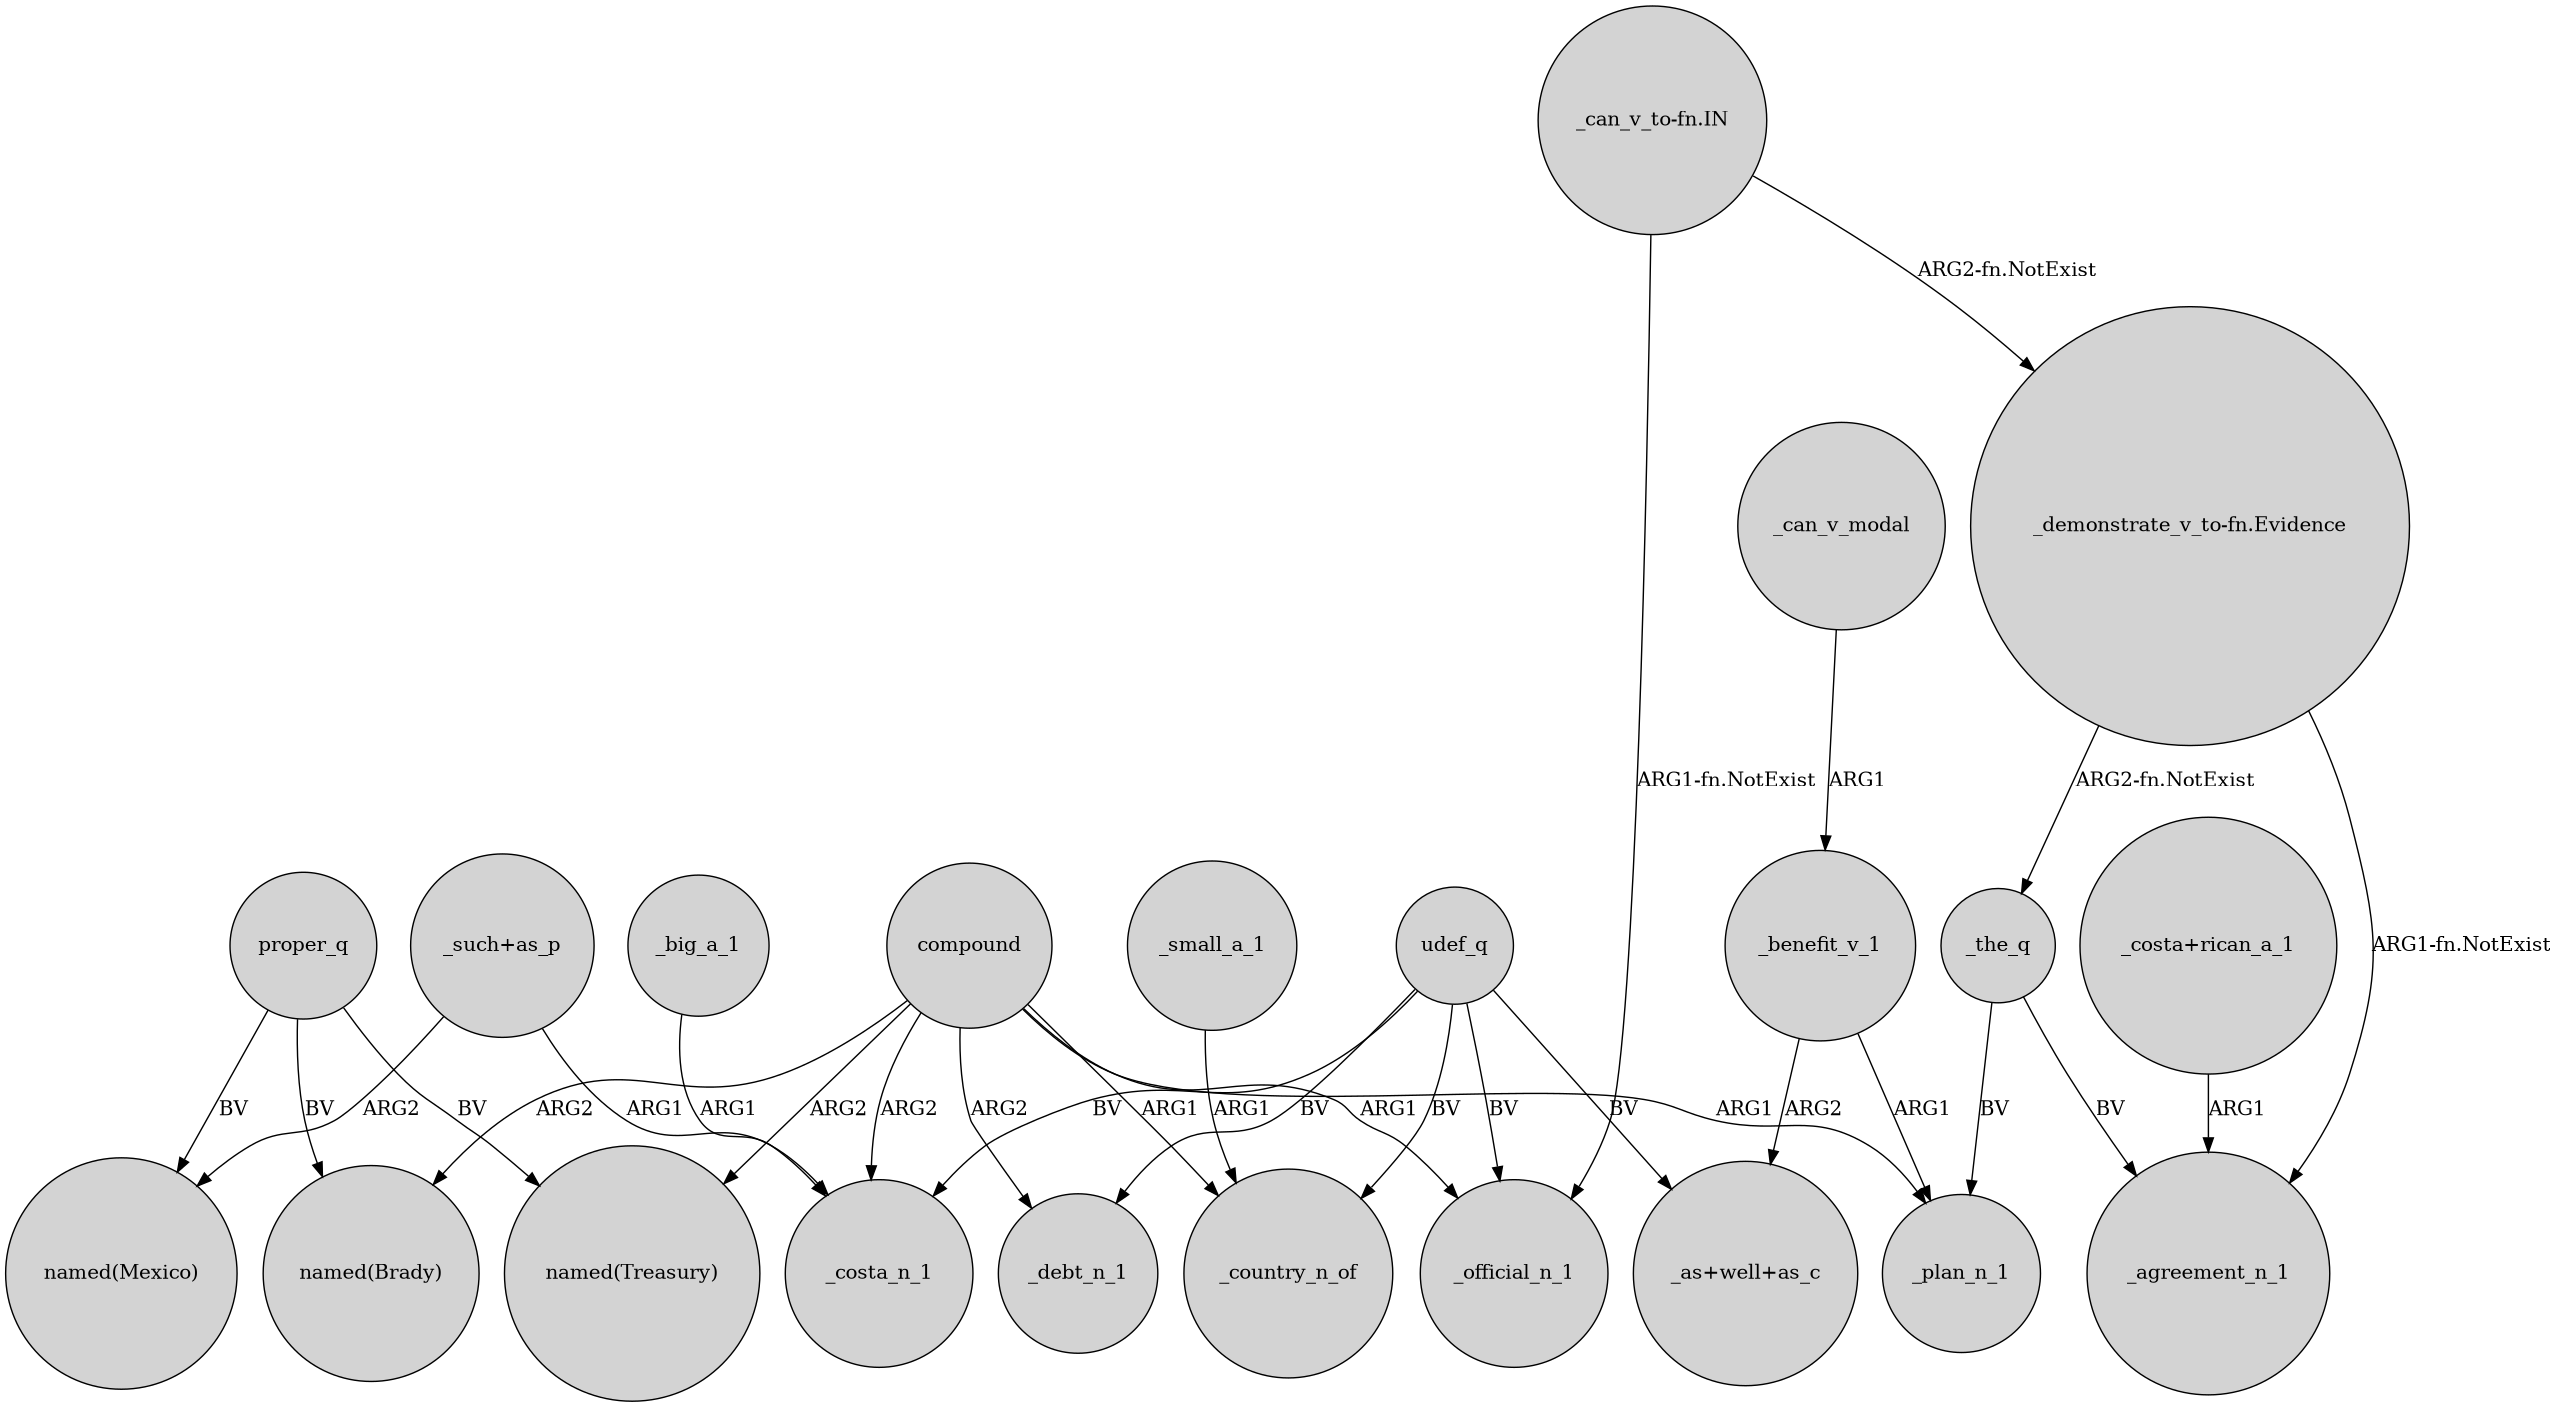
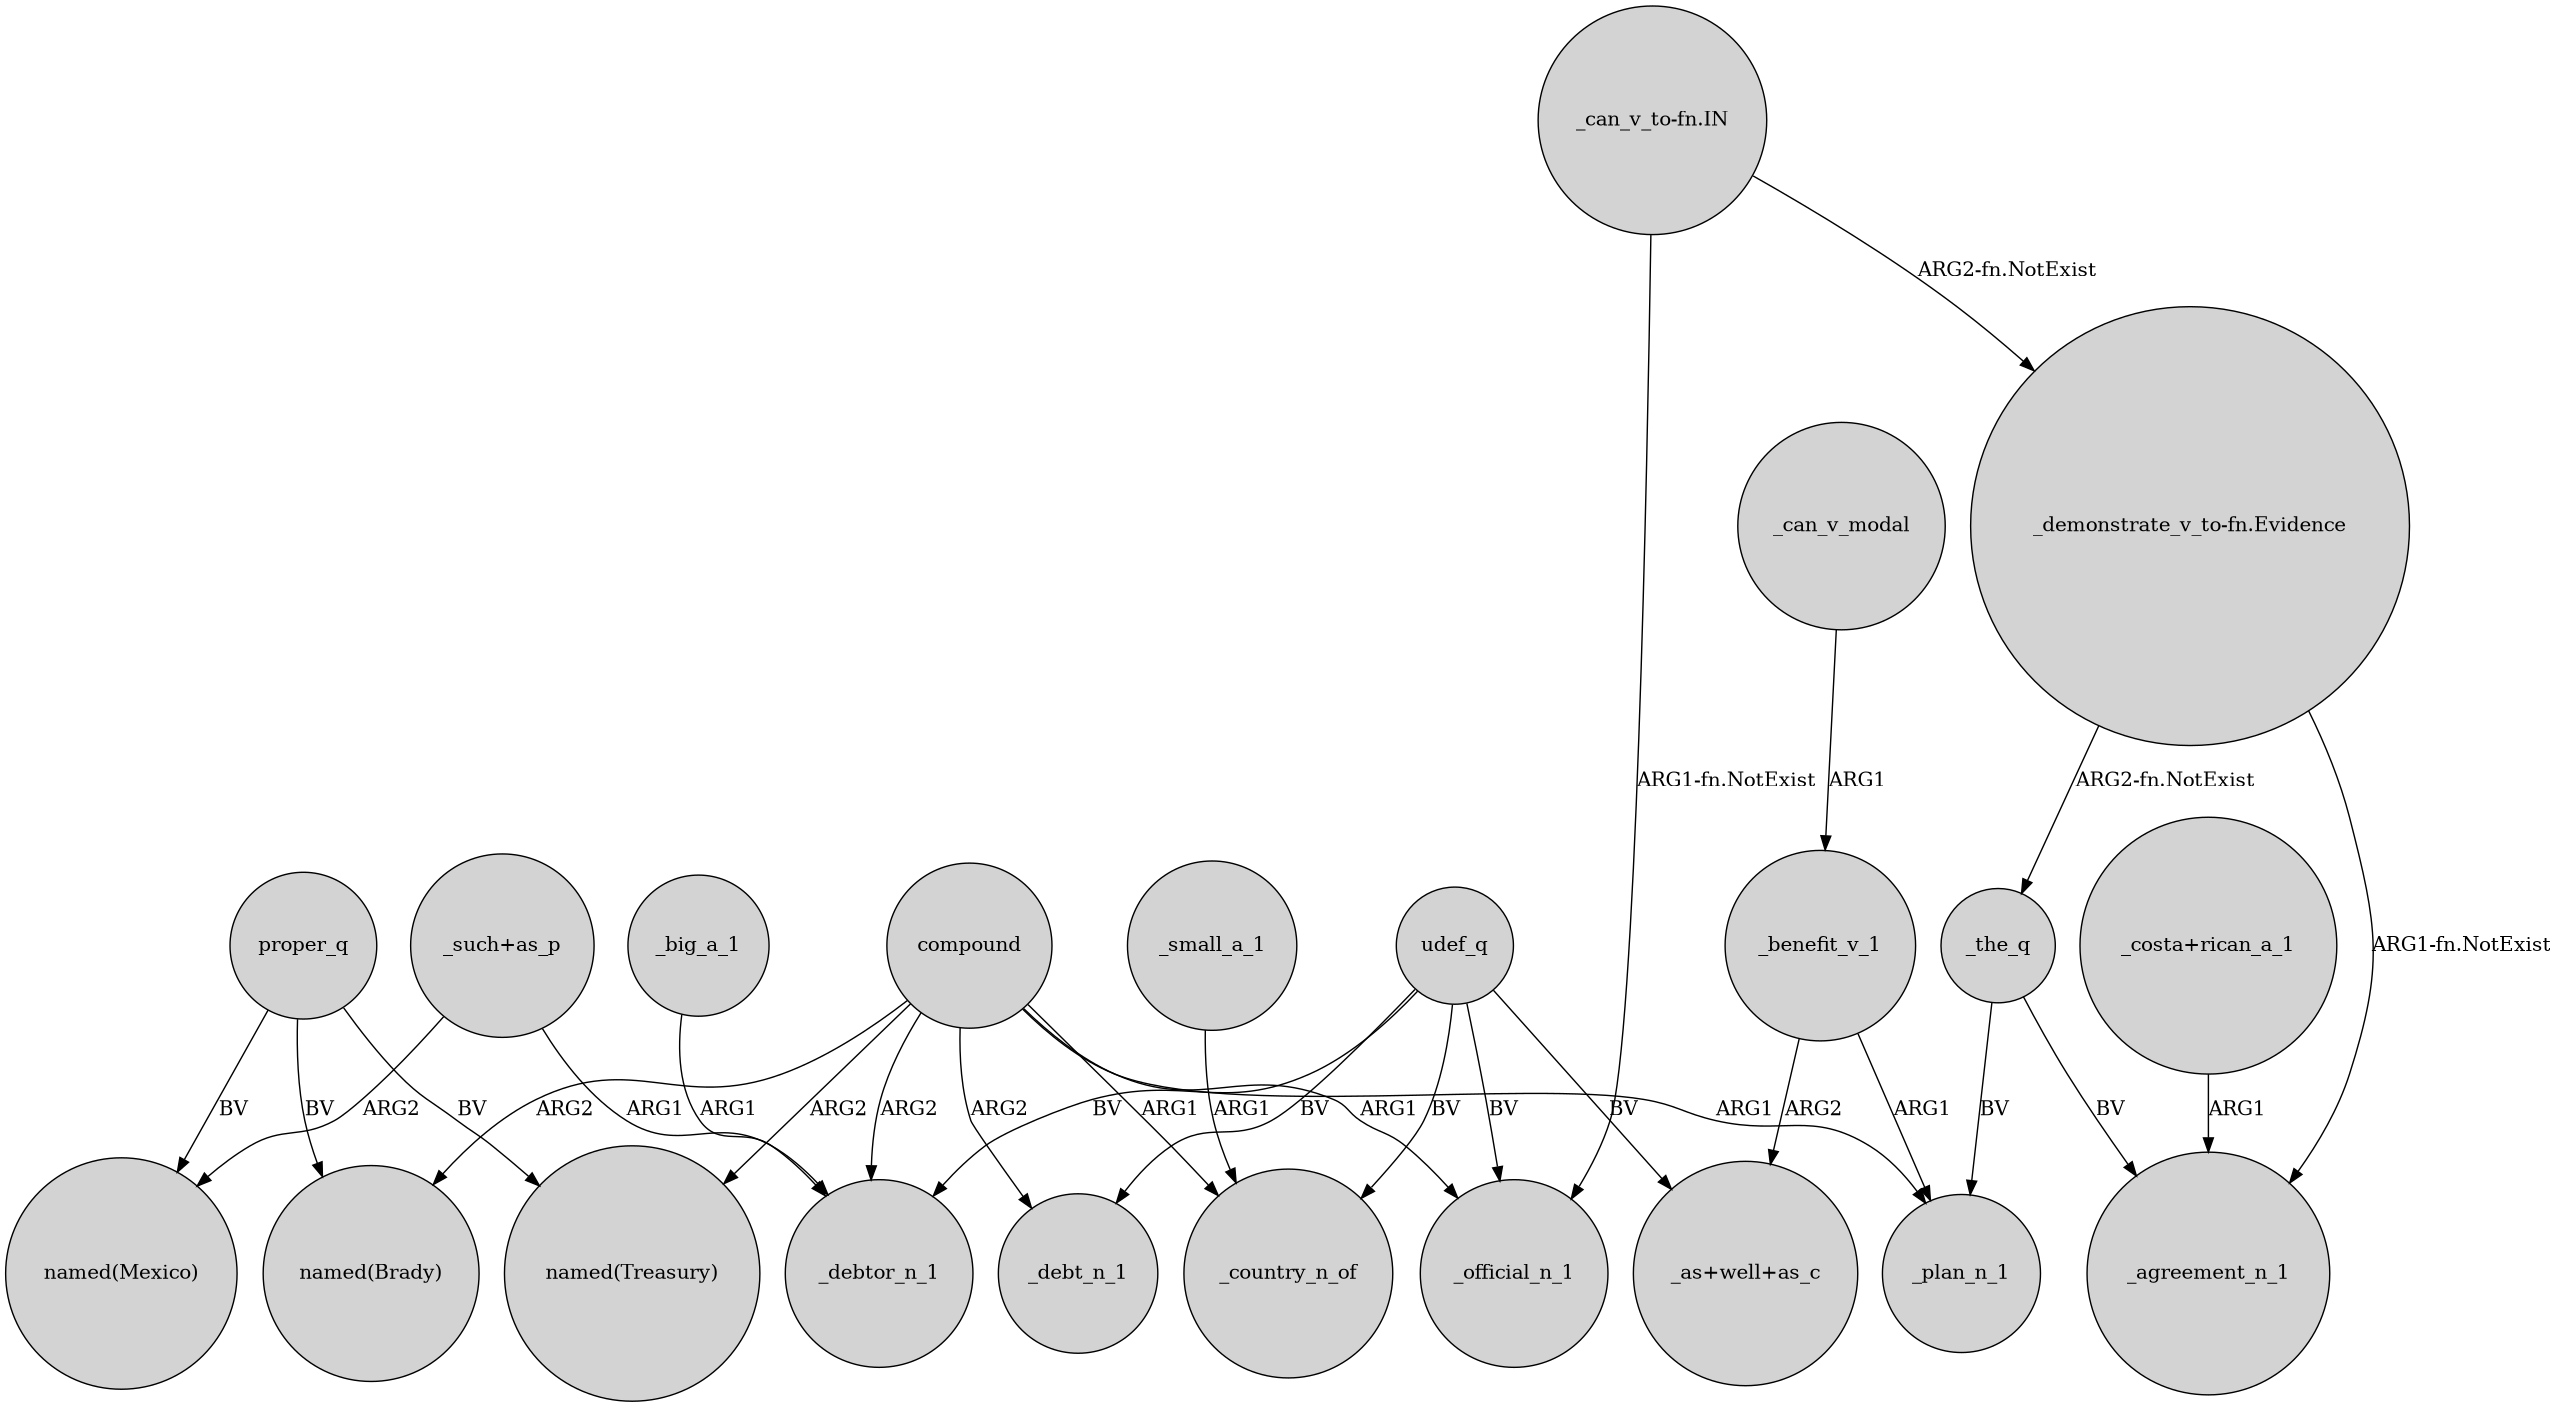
(879, 1274) -> (879, 1274)
